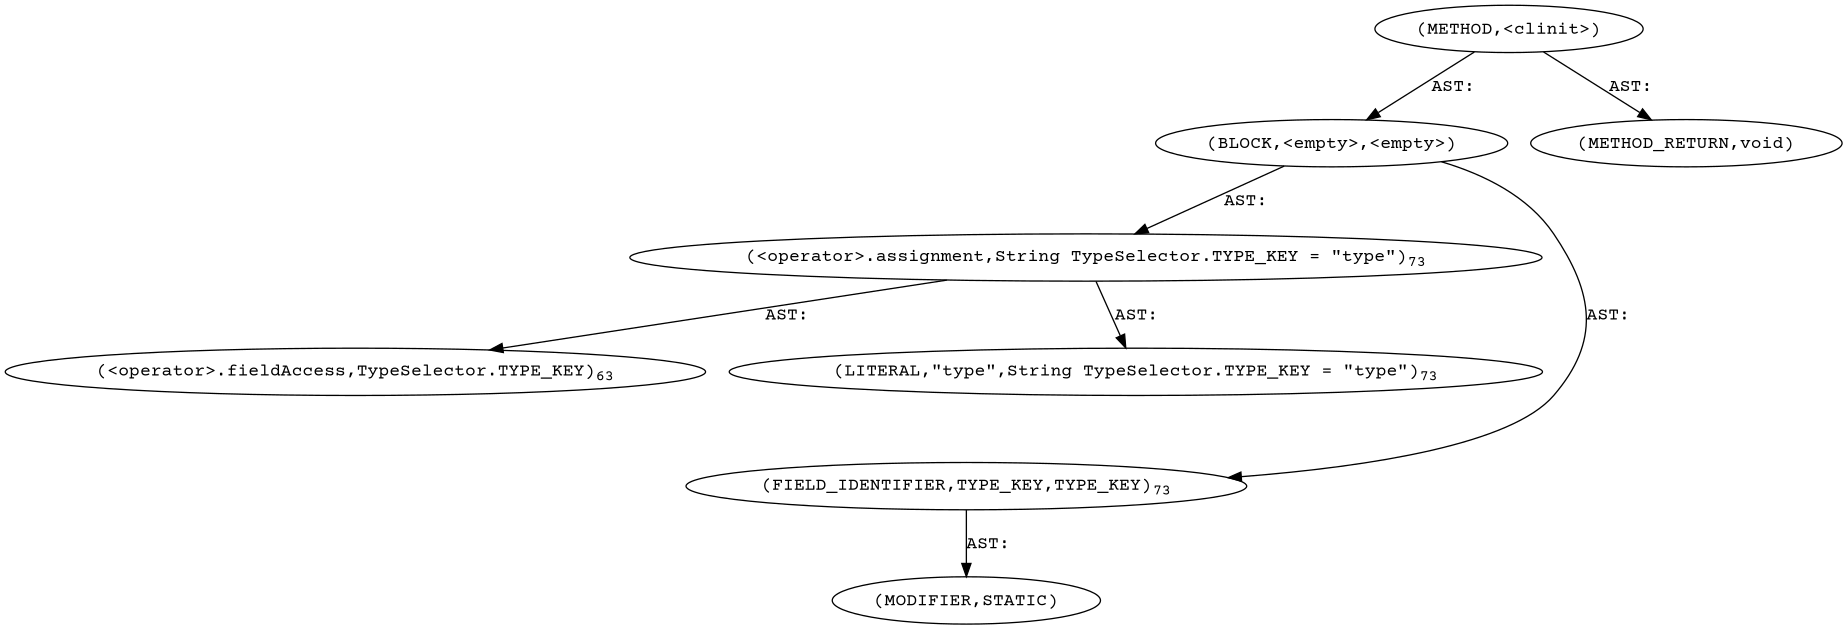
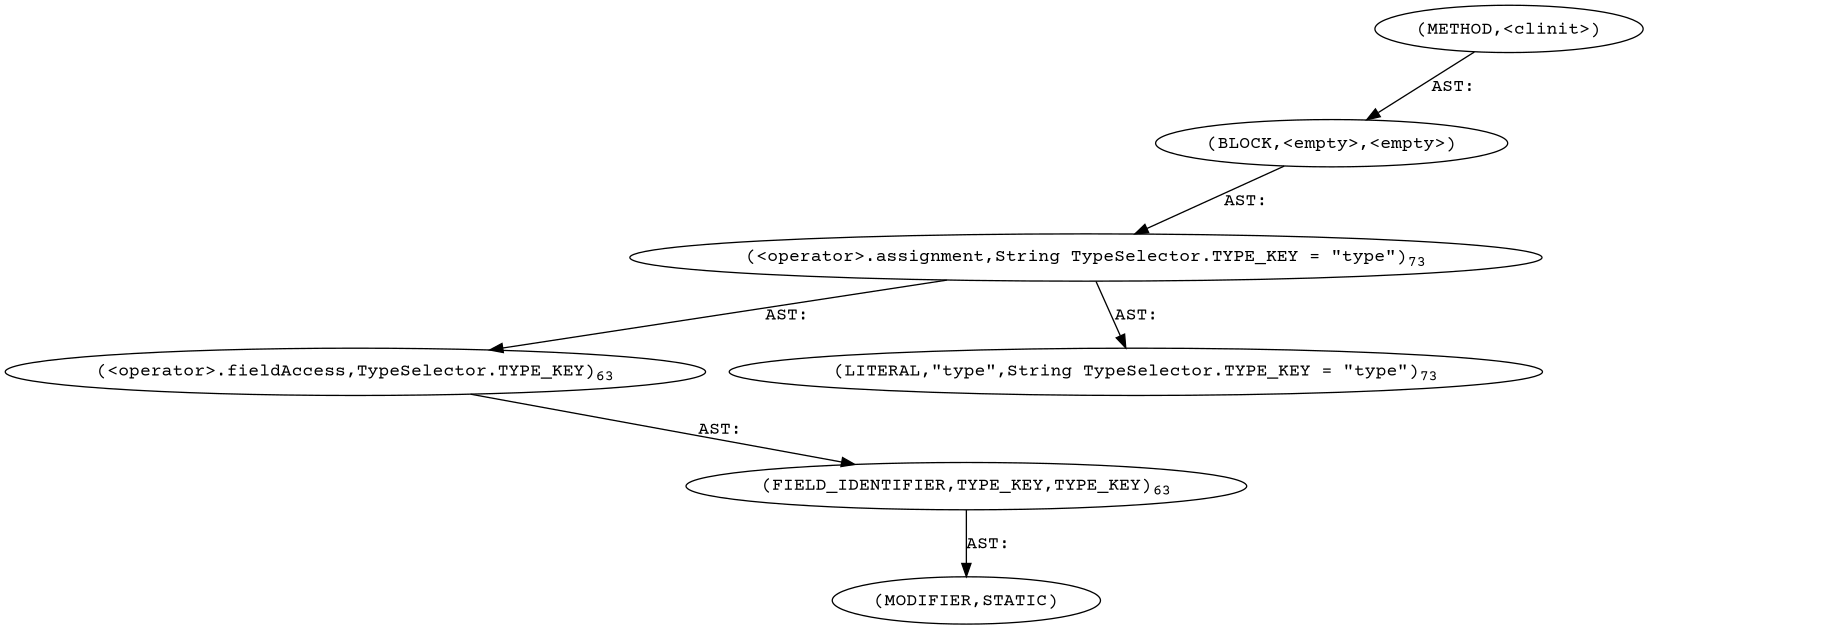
(1686, 143) -> none
(1548, 400) -> (656, 428)
(1162, 484) -> (1162, 484)
